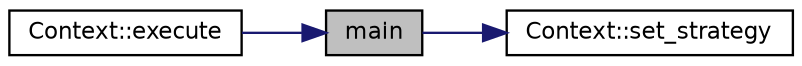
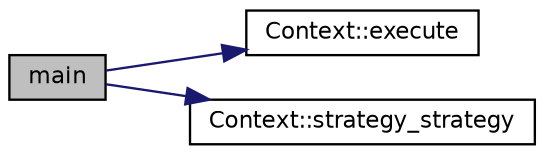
(272, 33) -> (164, 62)
(650, 33) -> (362, 122)
